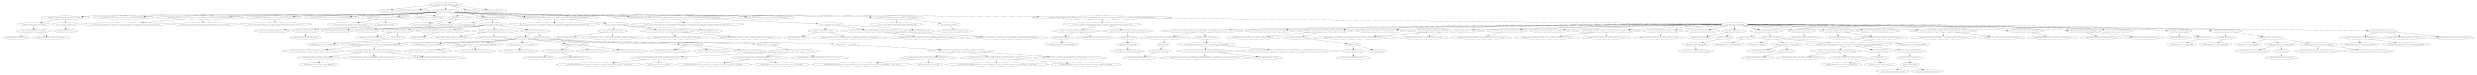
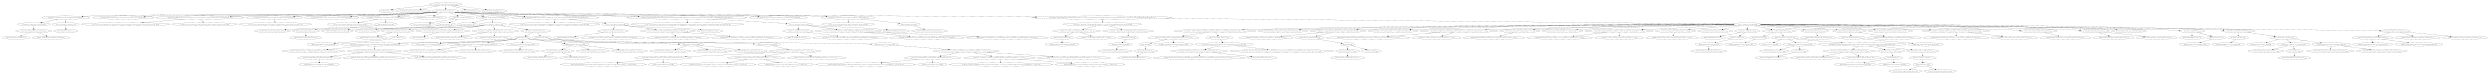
none -> (1174, 44)
